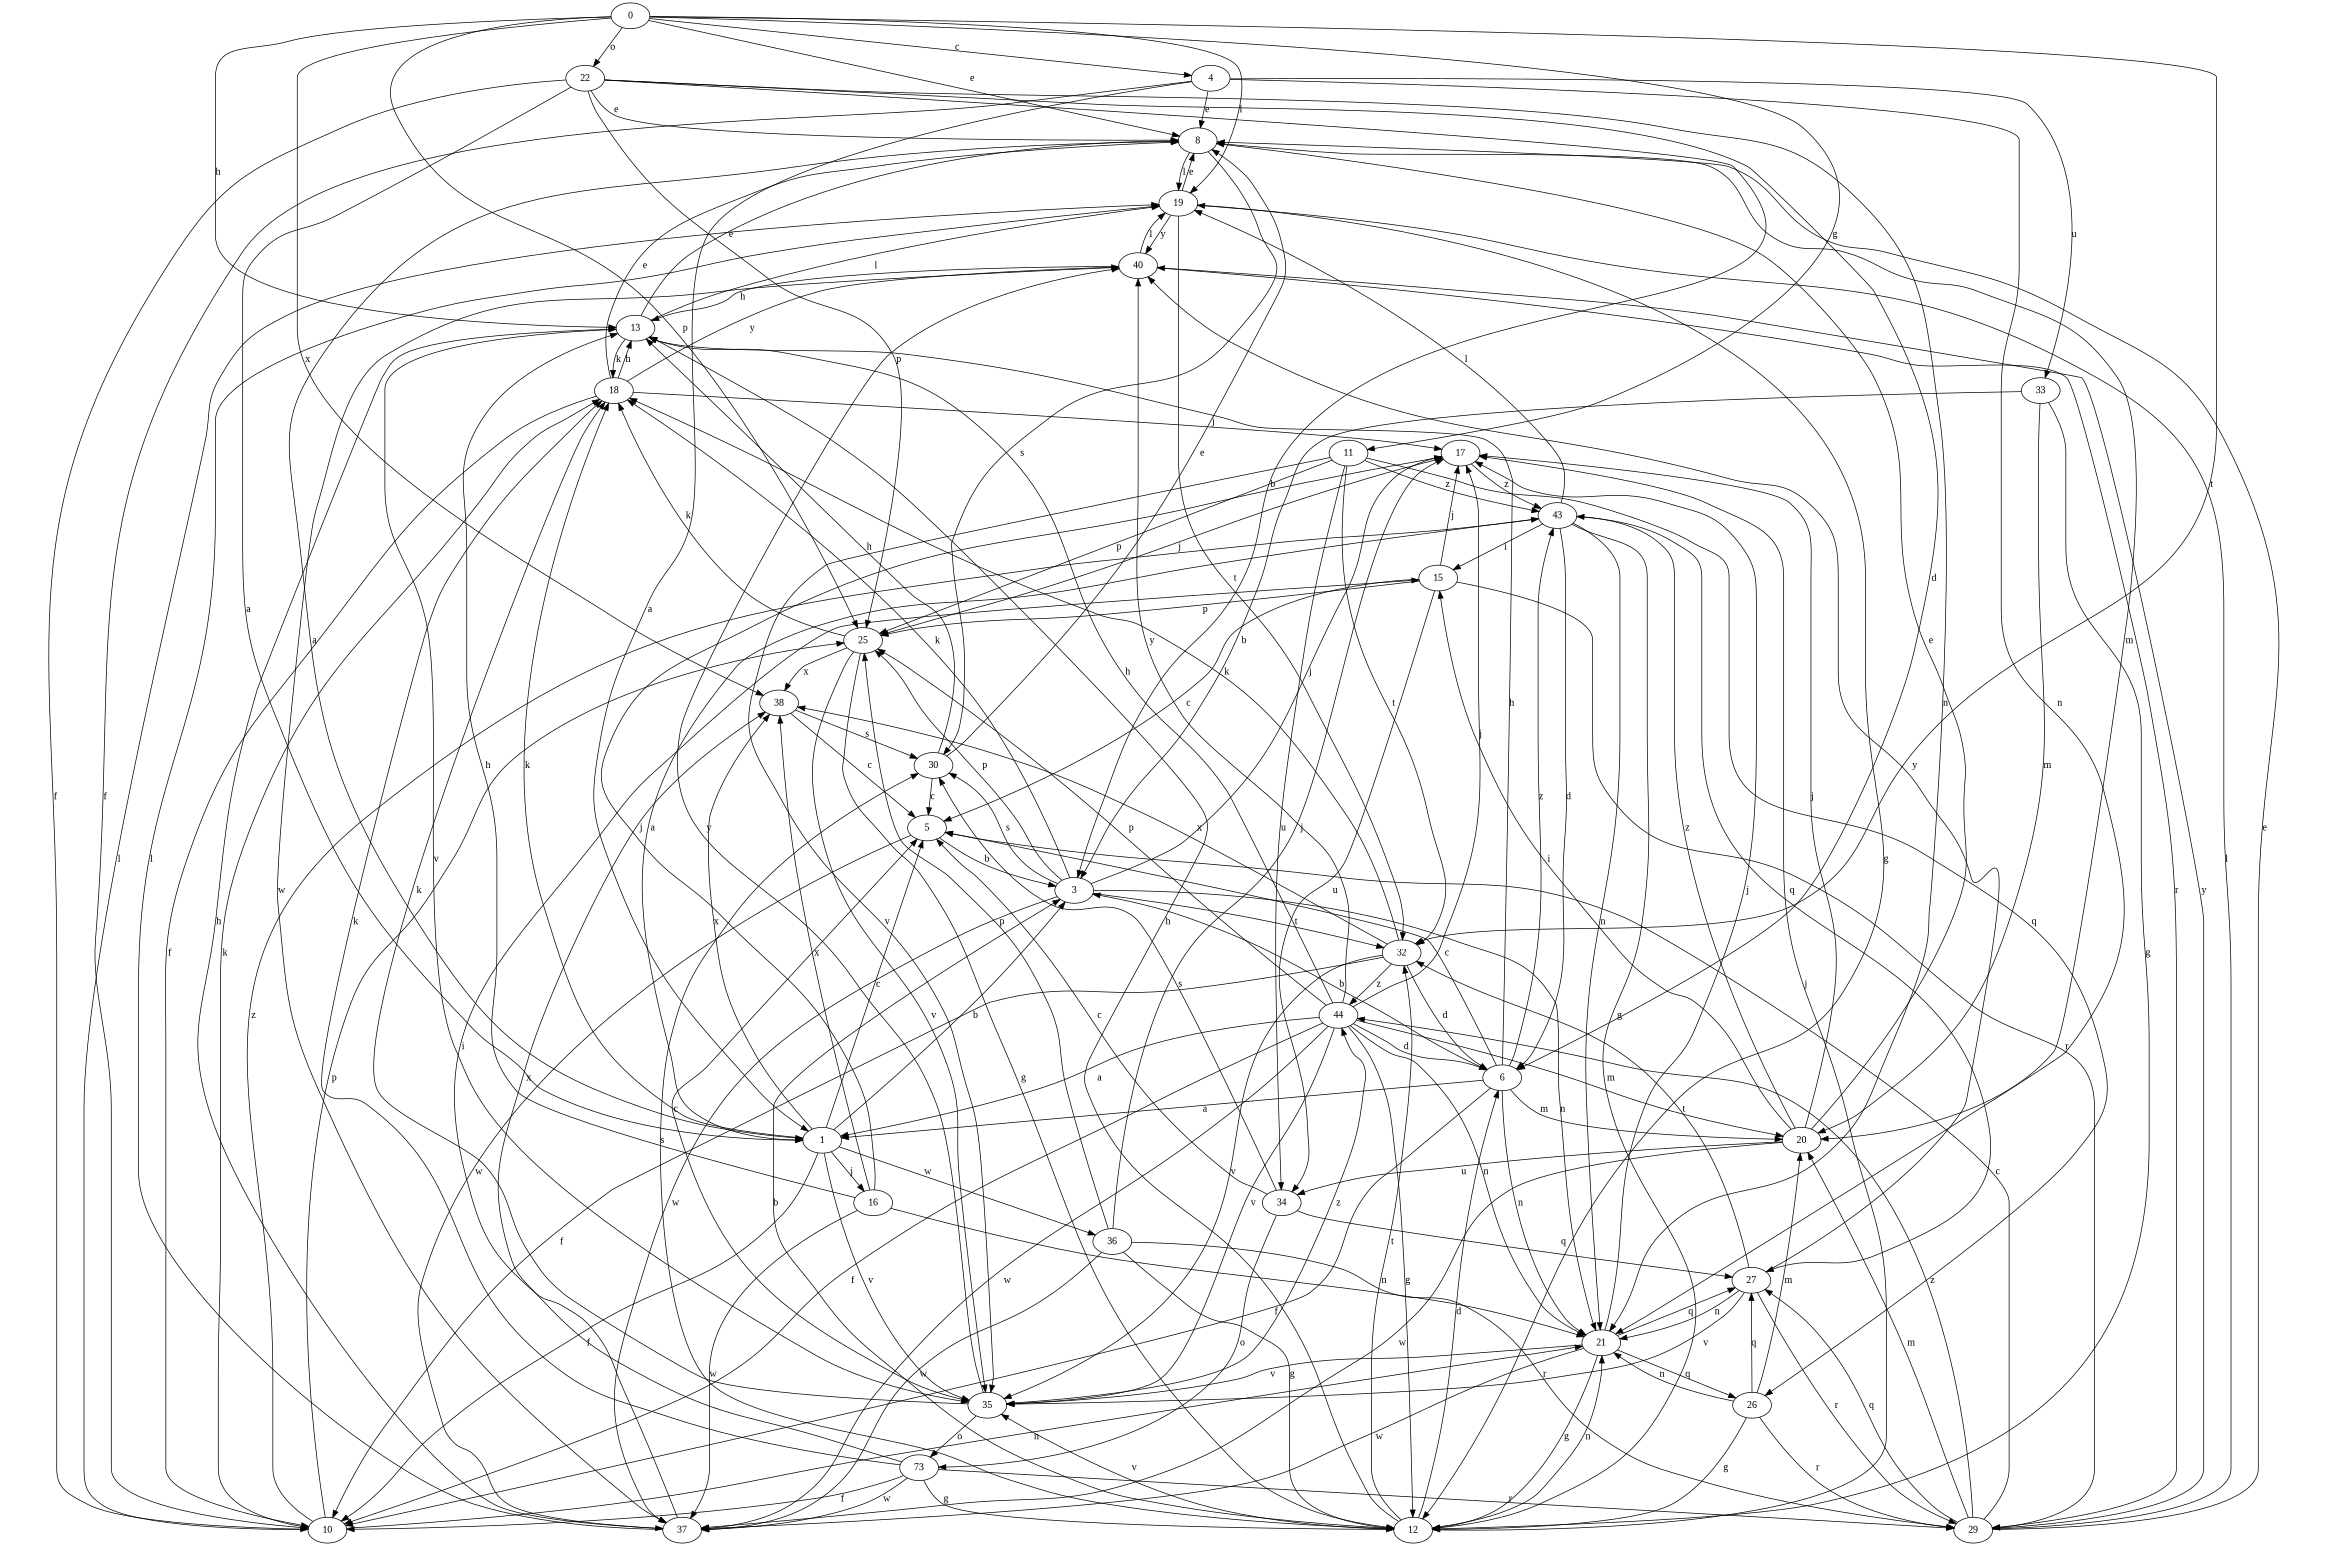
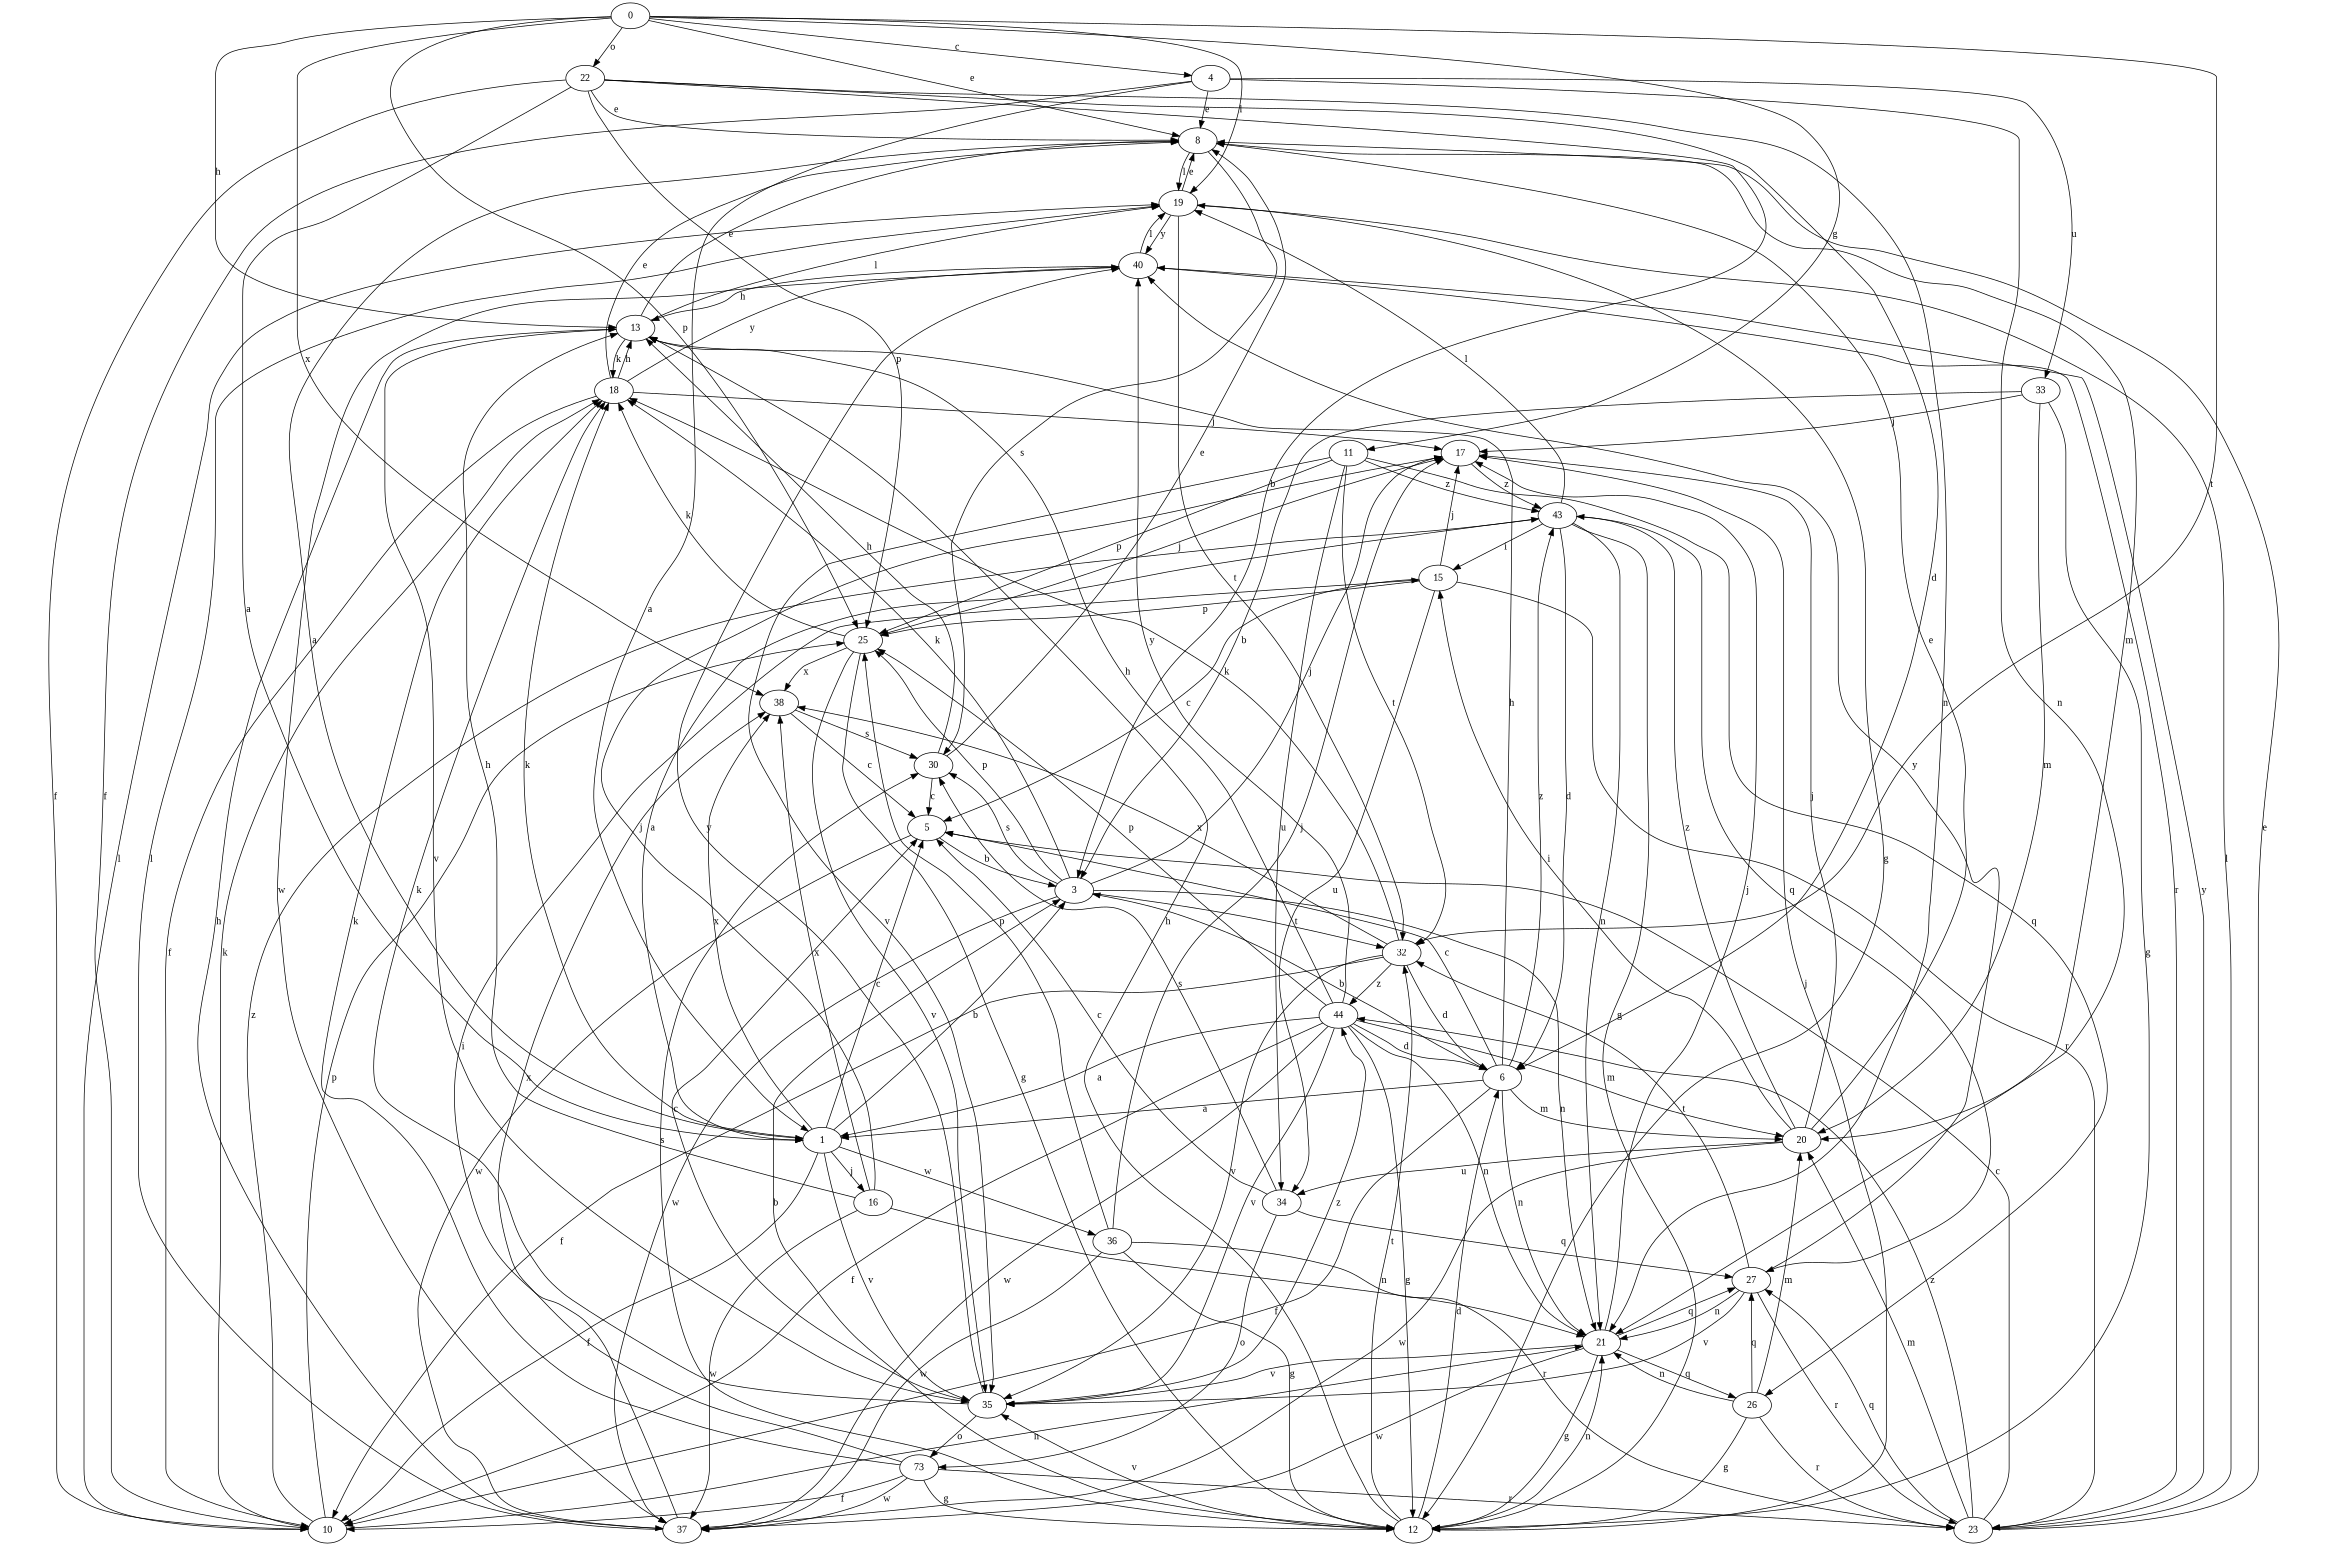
(1480, 766) -> (1756, 434)
(1973, 1530) -> (1973, 1530)
